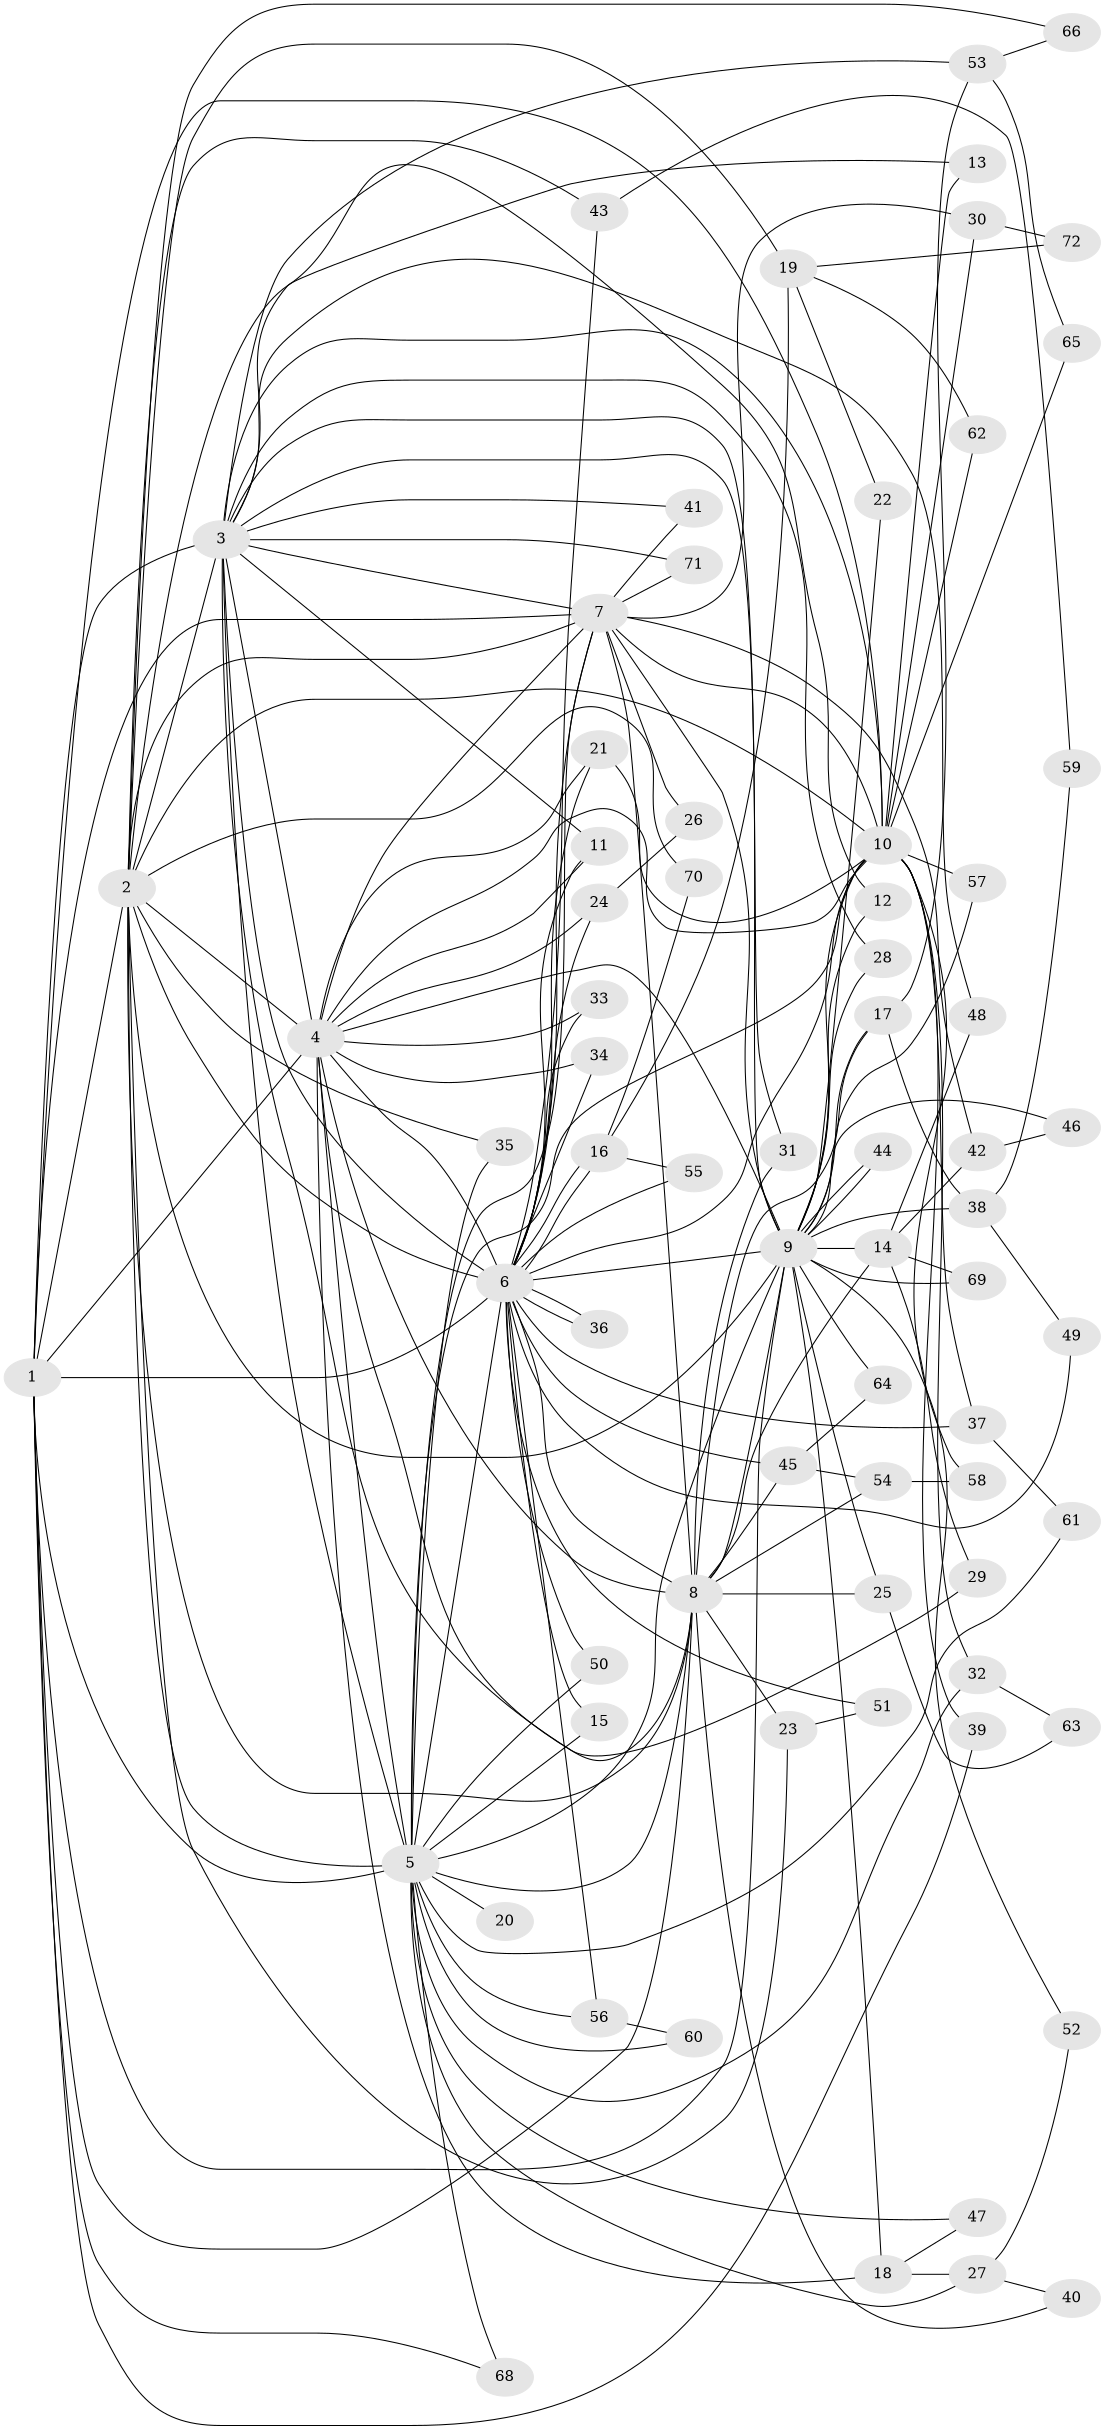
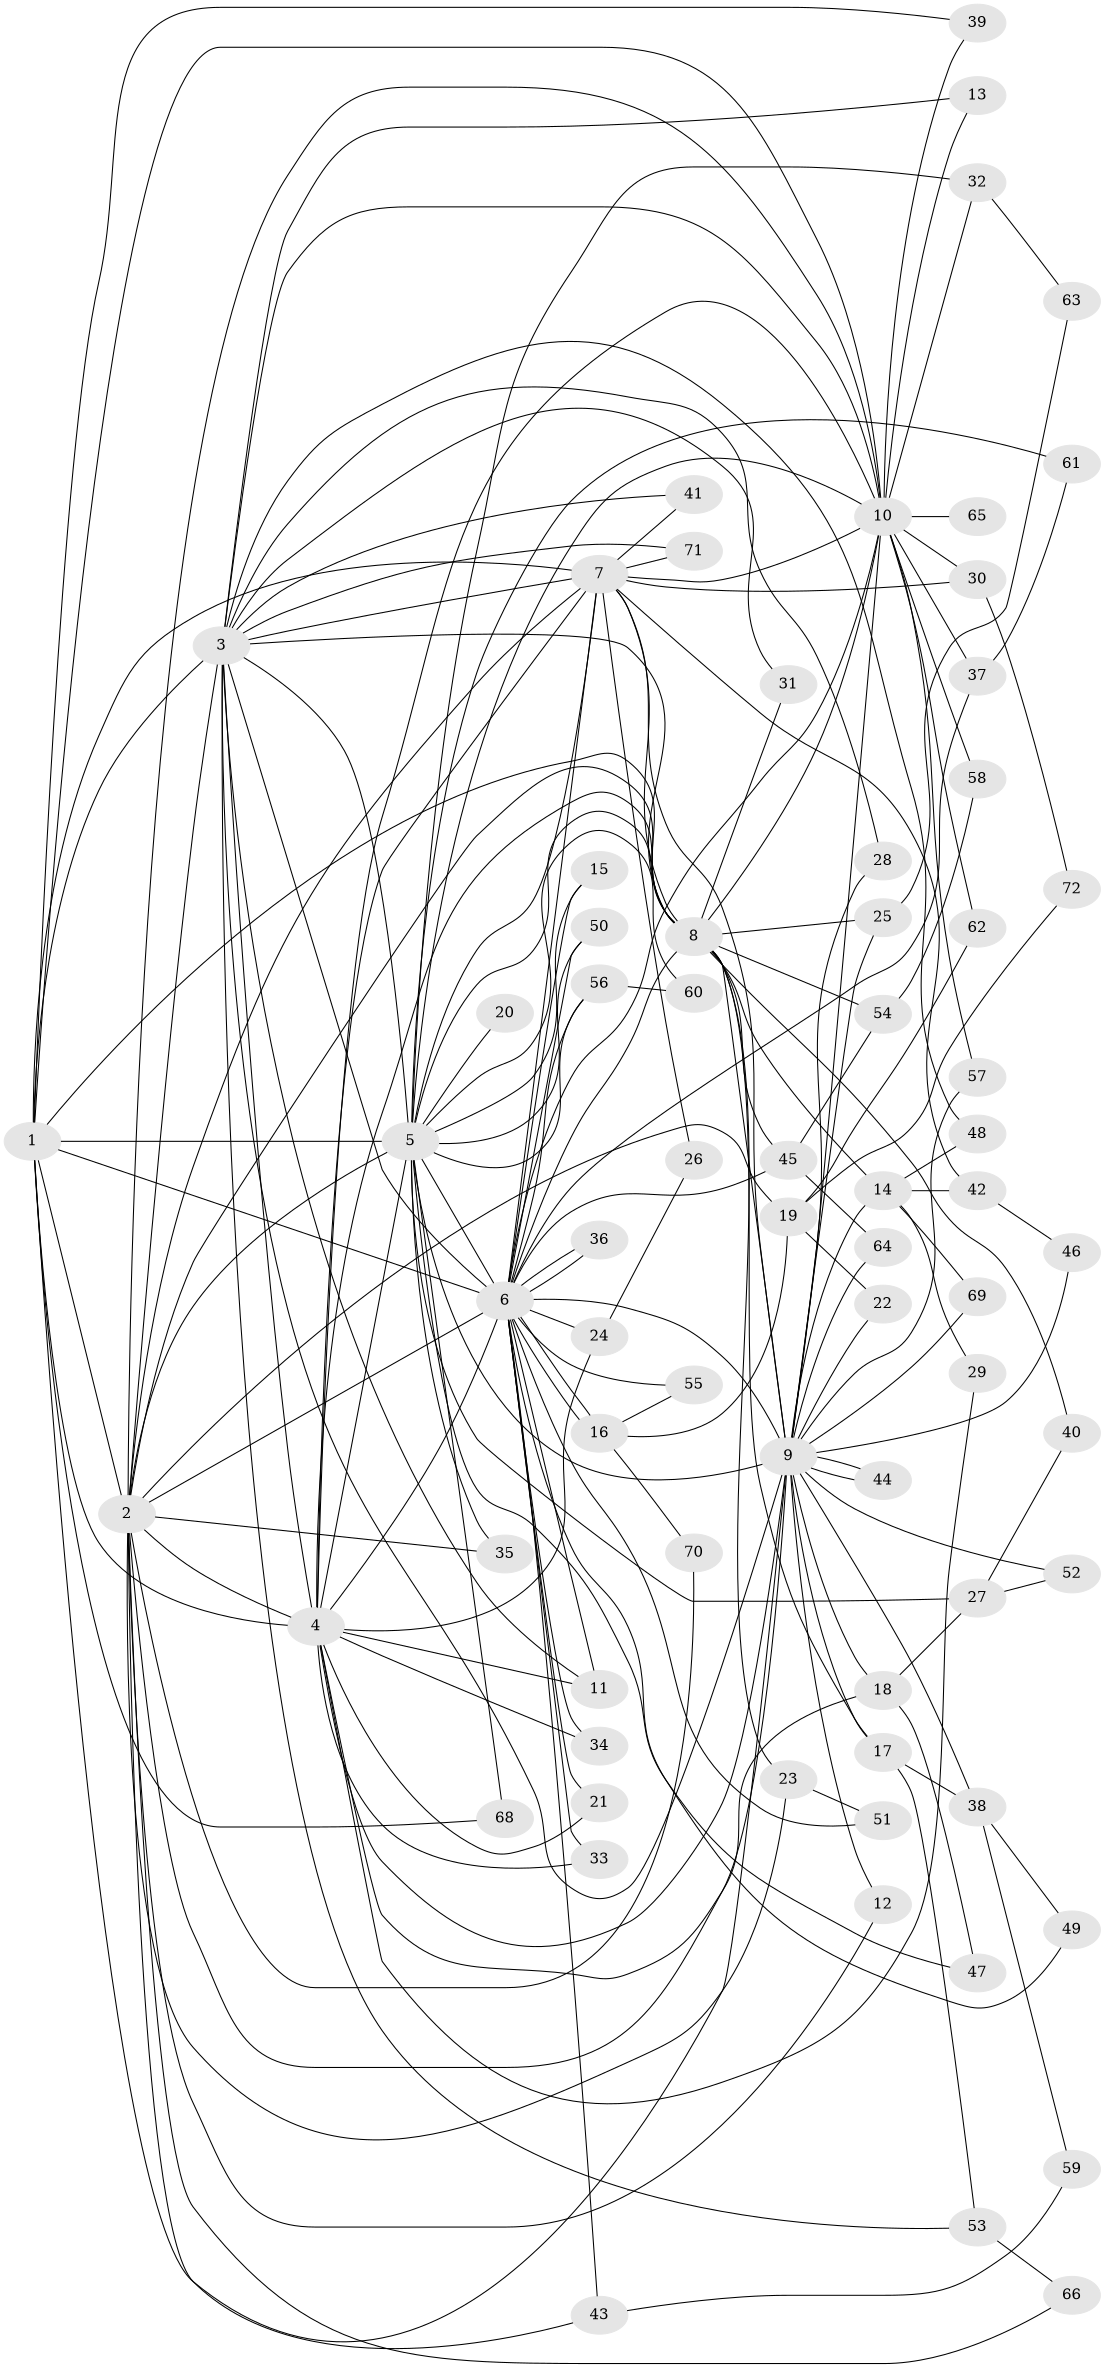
(1030, 202) -> none
(694, 919) -> (820, 740)
